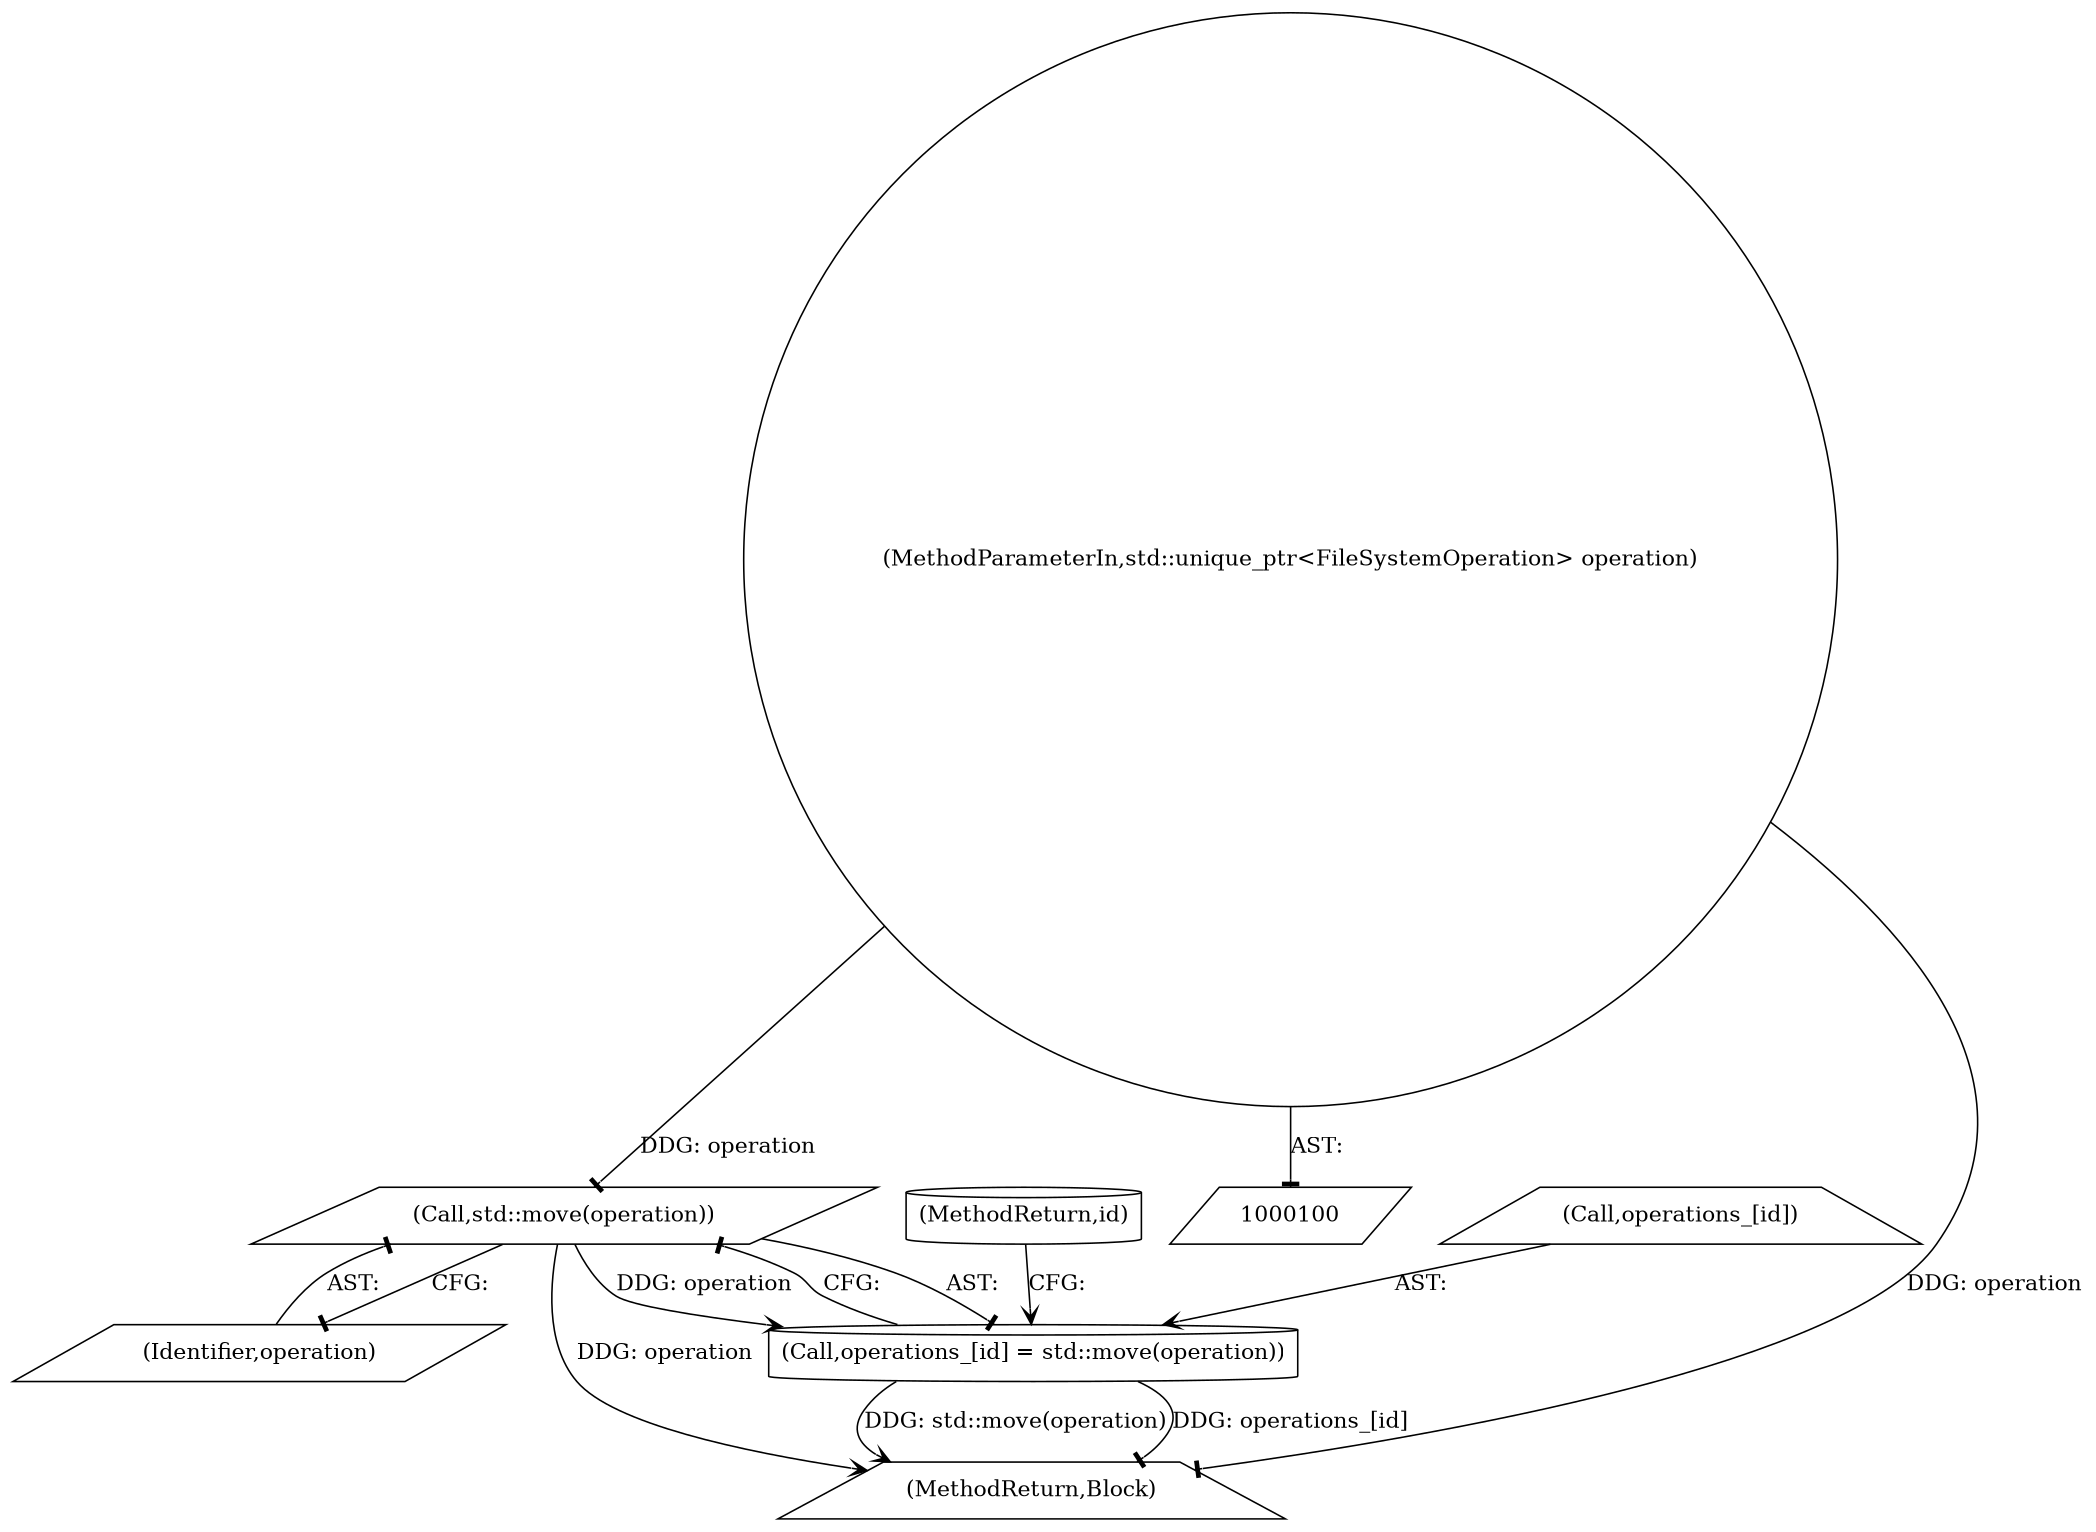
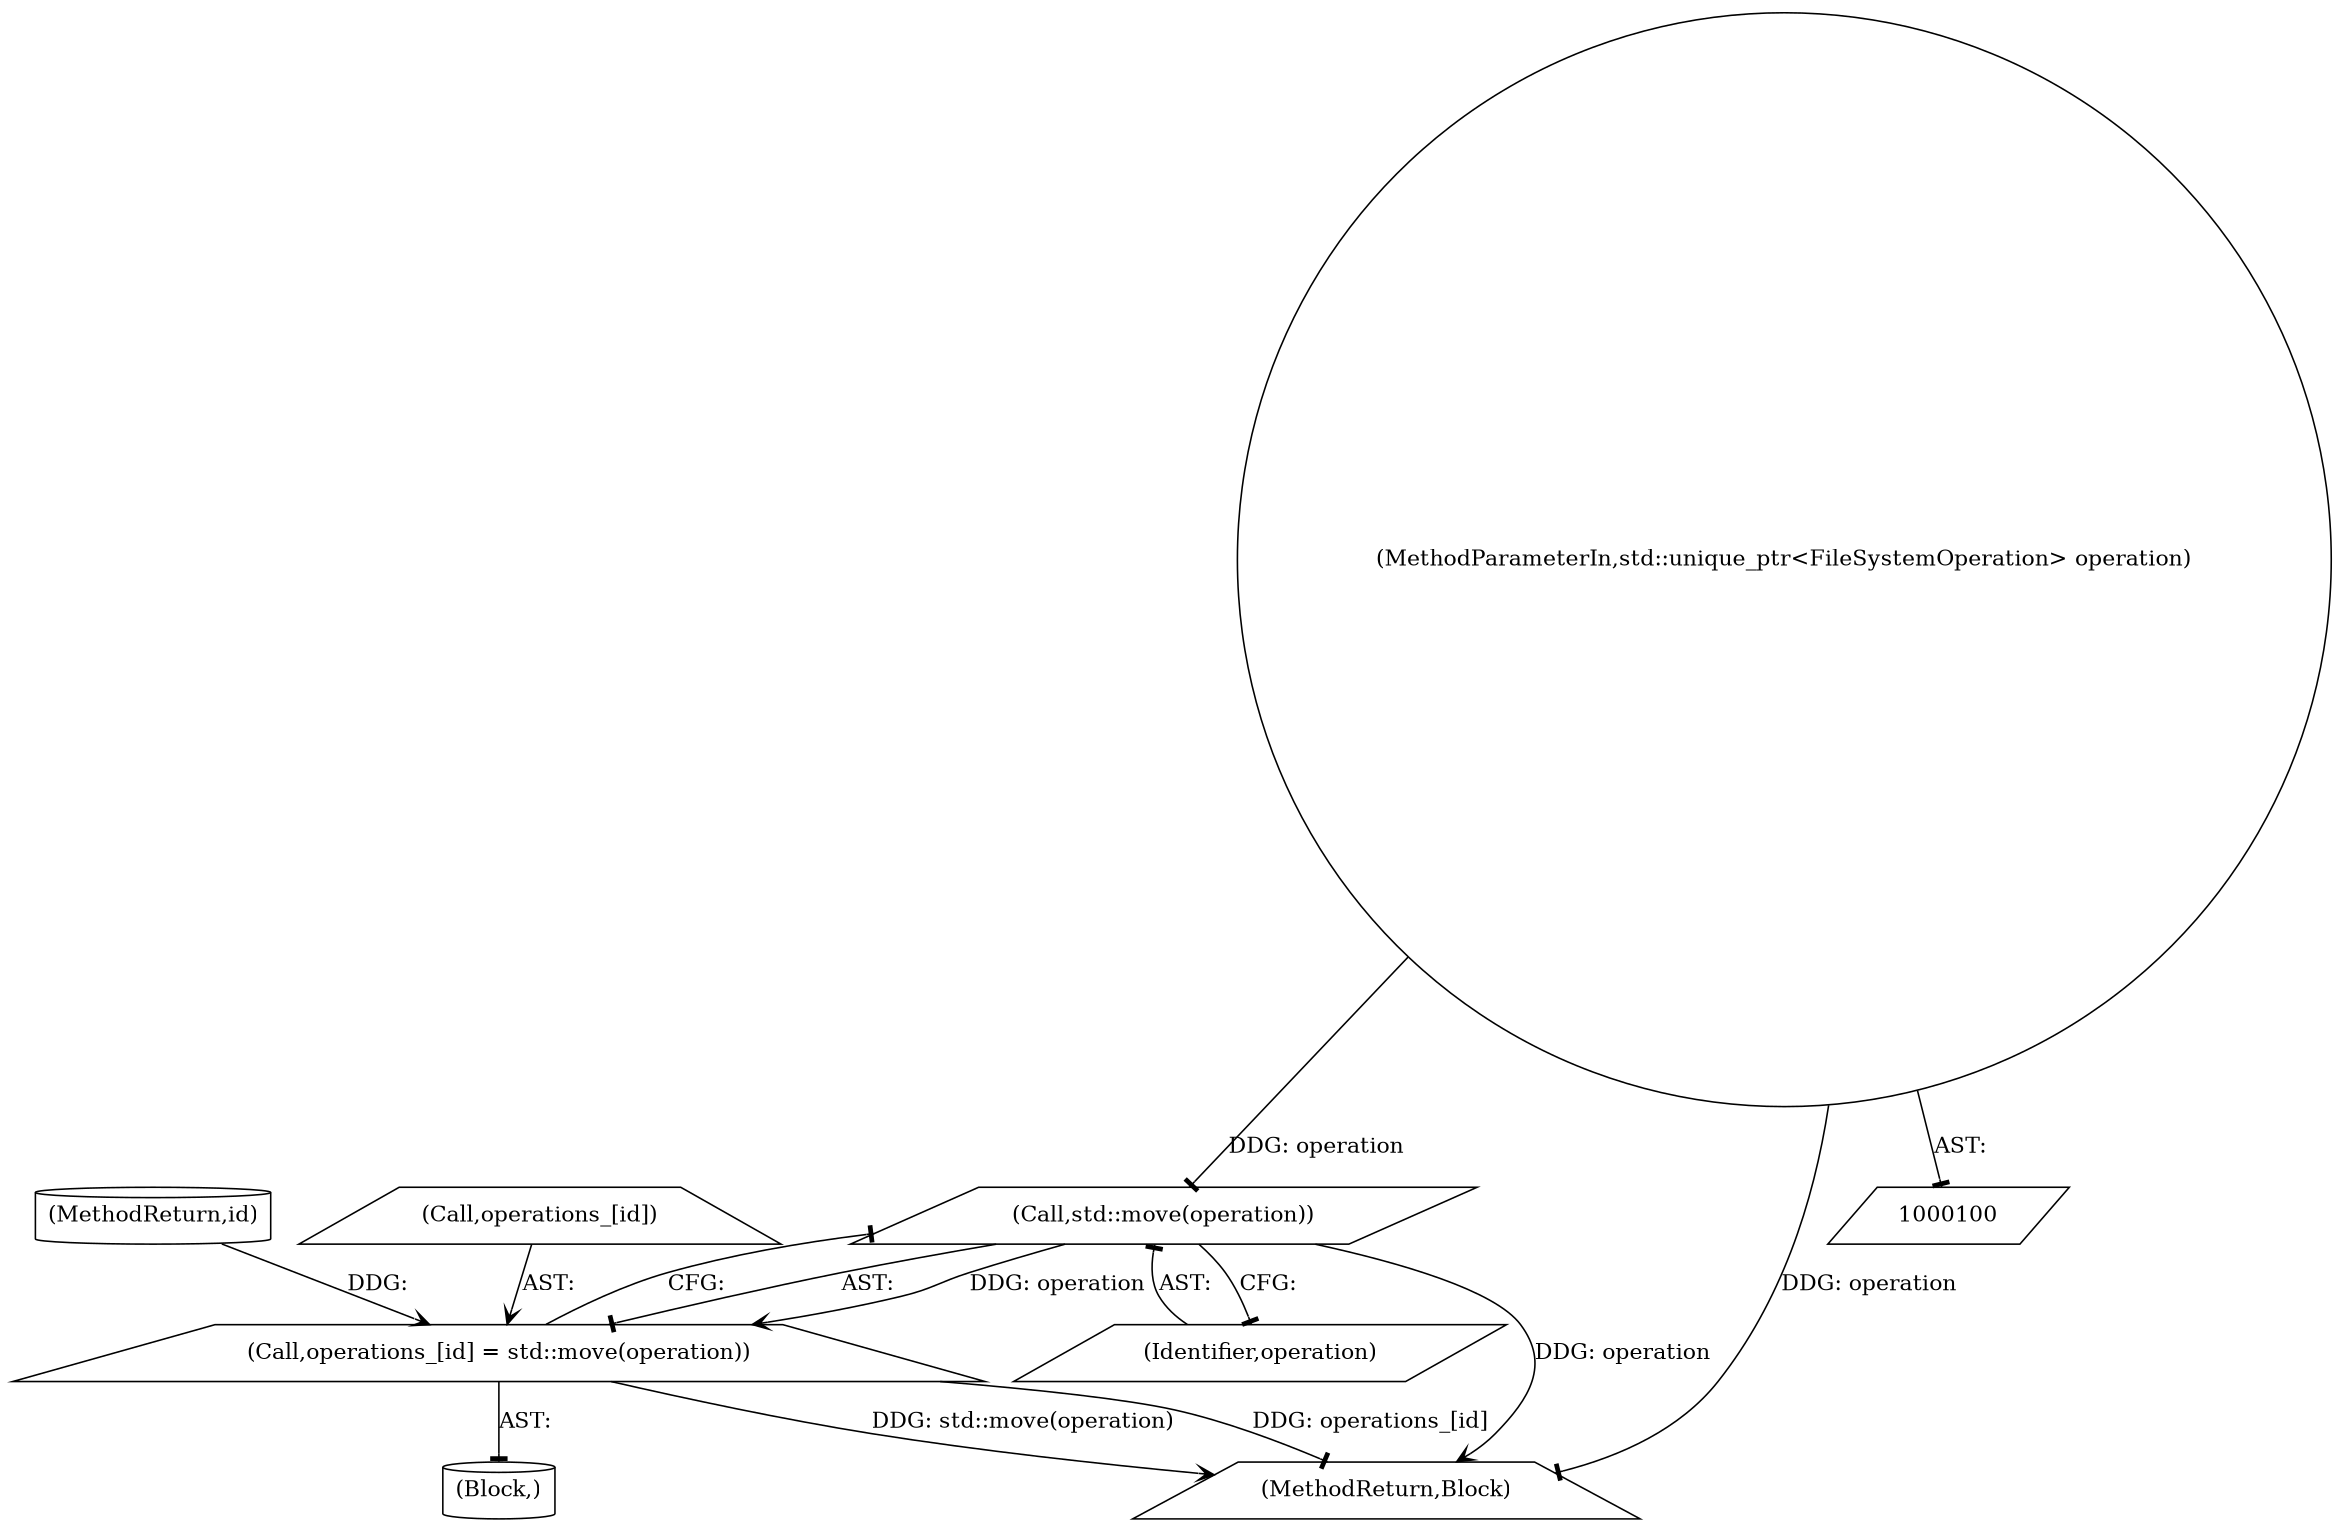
(1061, 1284) -> (381, 1284)
(1033, 1353) -> (499, 1353)
none -> (499, 1490)
